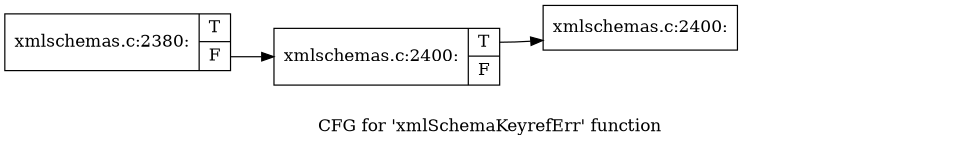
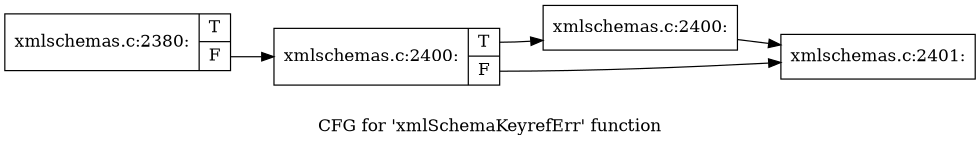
none -> (878, 57)
